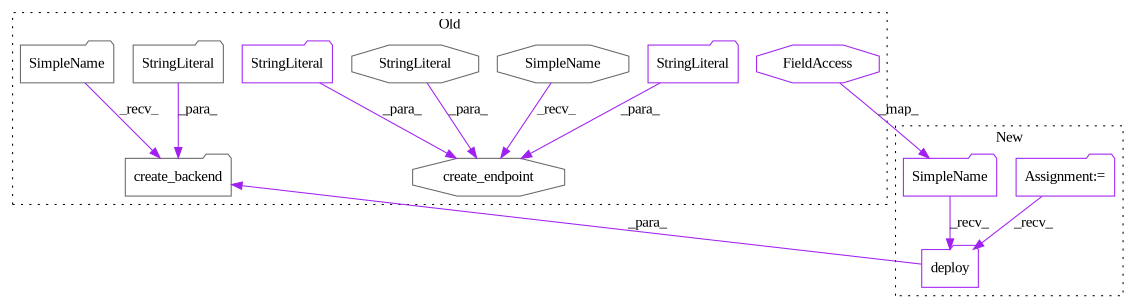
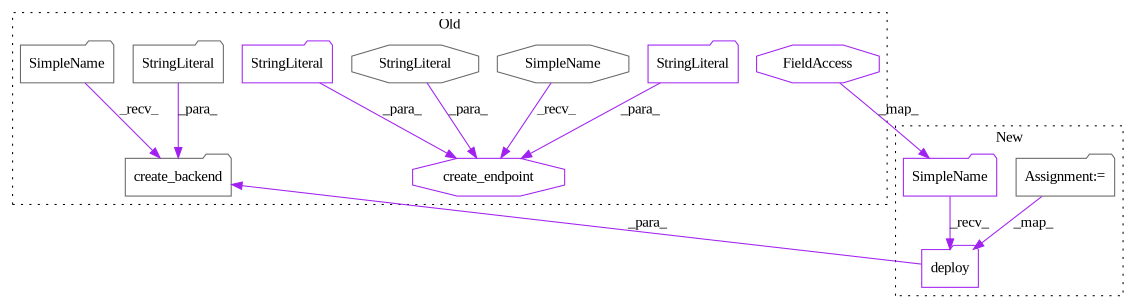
(489, 177) -> (489, 177)
(1065, 177) -> (1065, 177)
(1033, 223) -> (1033, 223)
